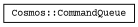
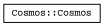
(69, 13) -> (52, 13)
